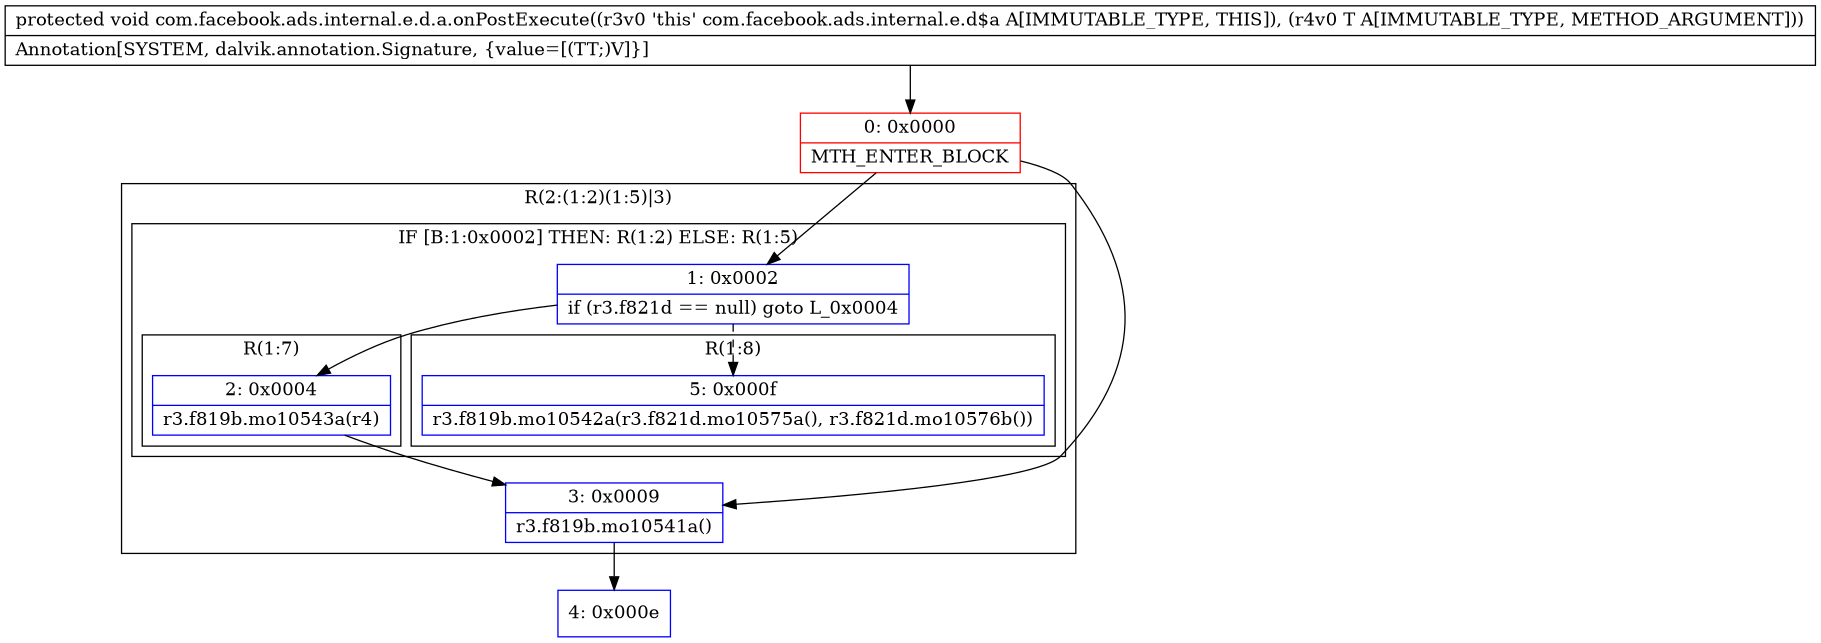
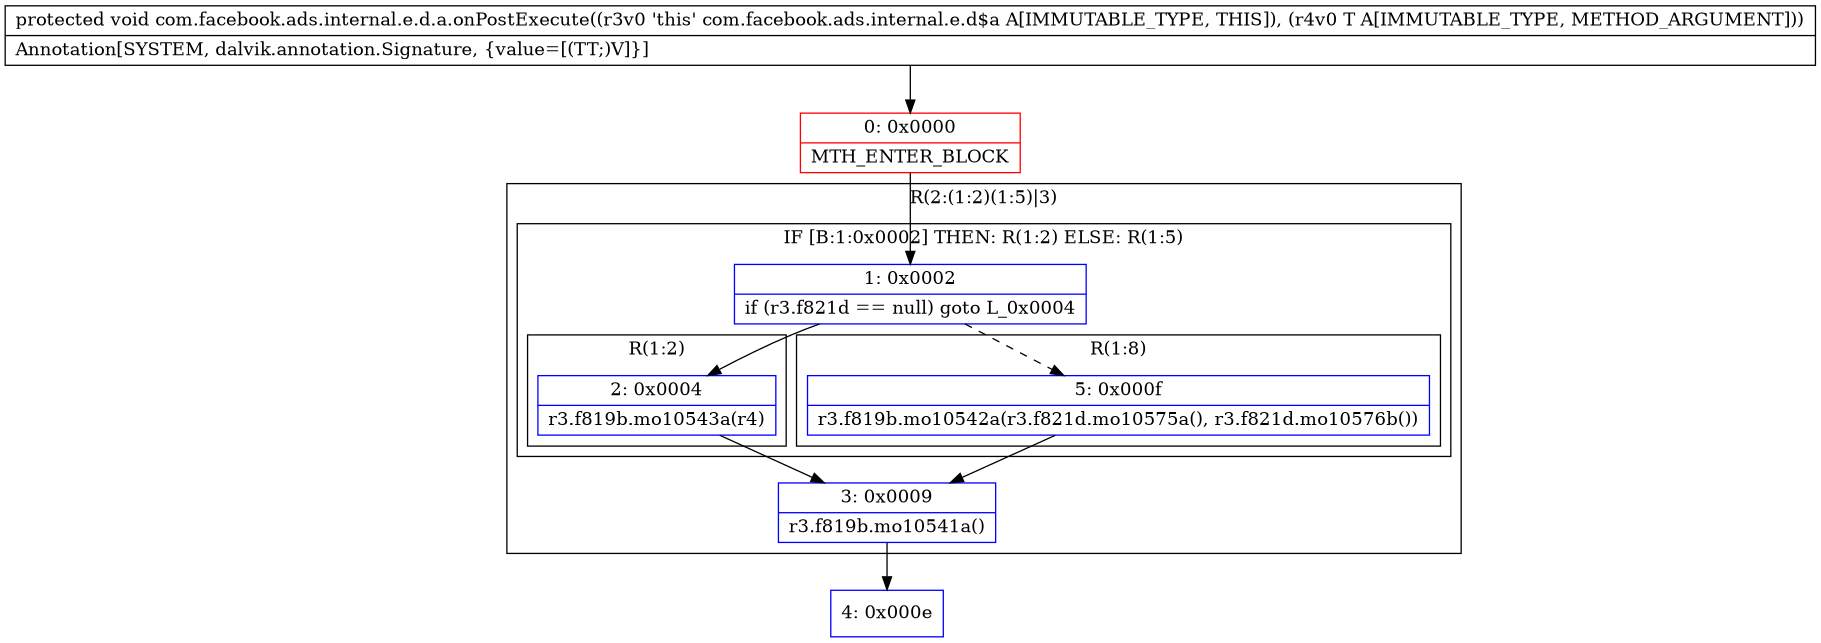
(272, 350) -> (657, 350)
(1091, 418) -> (990, 465)
